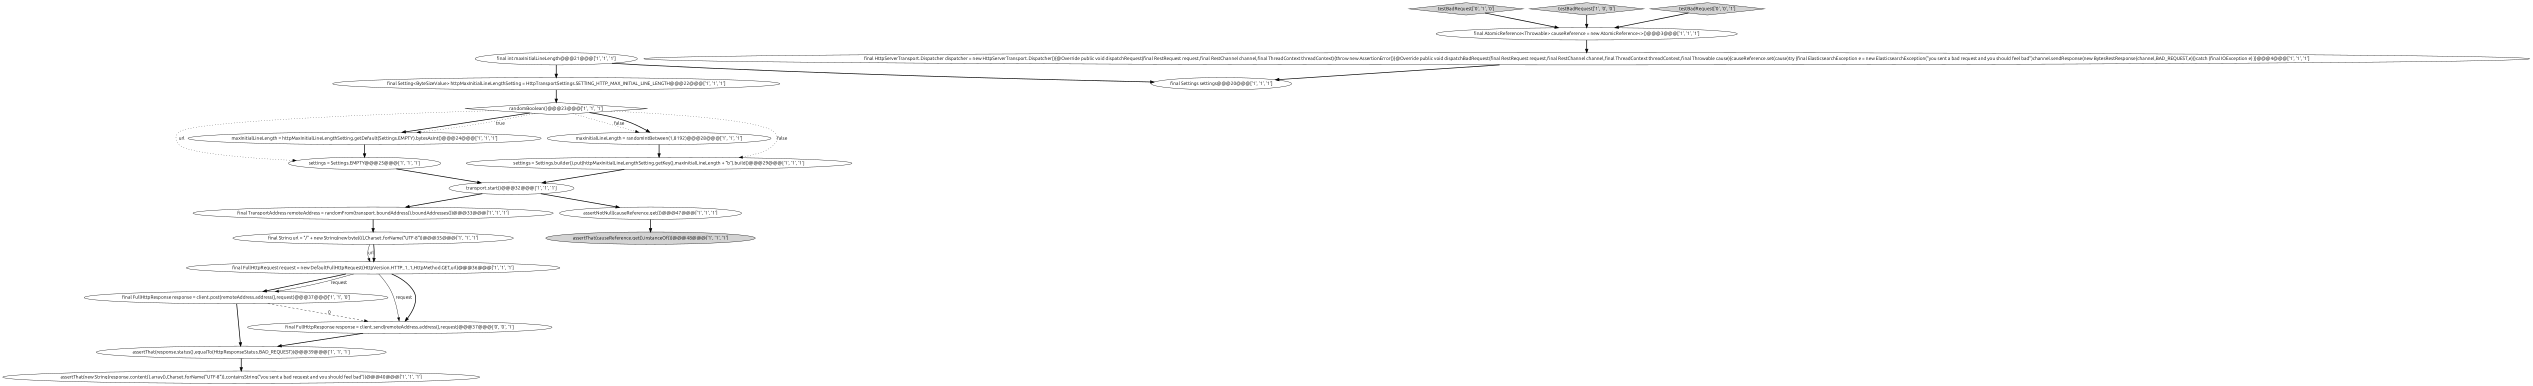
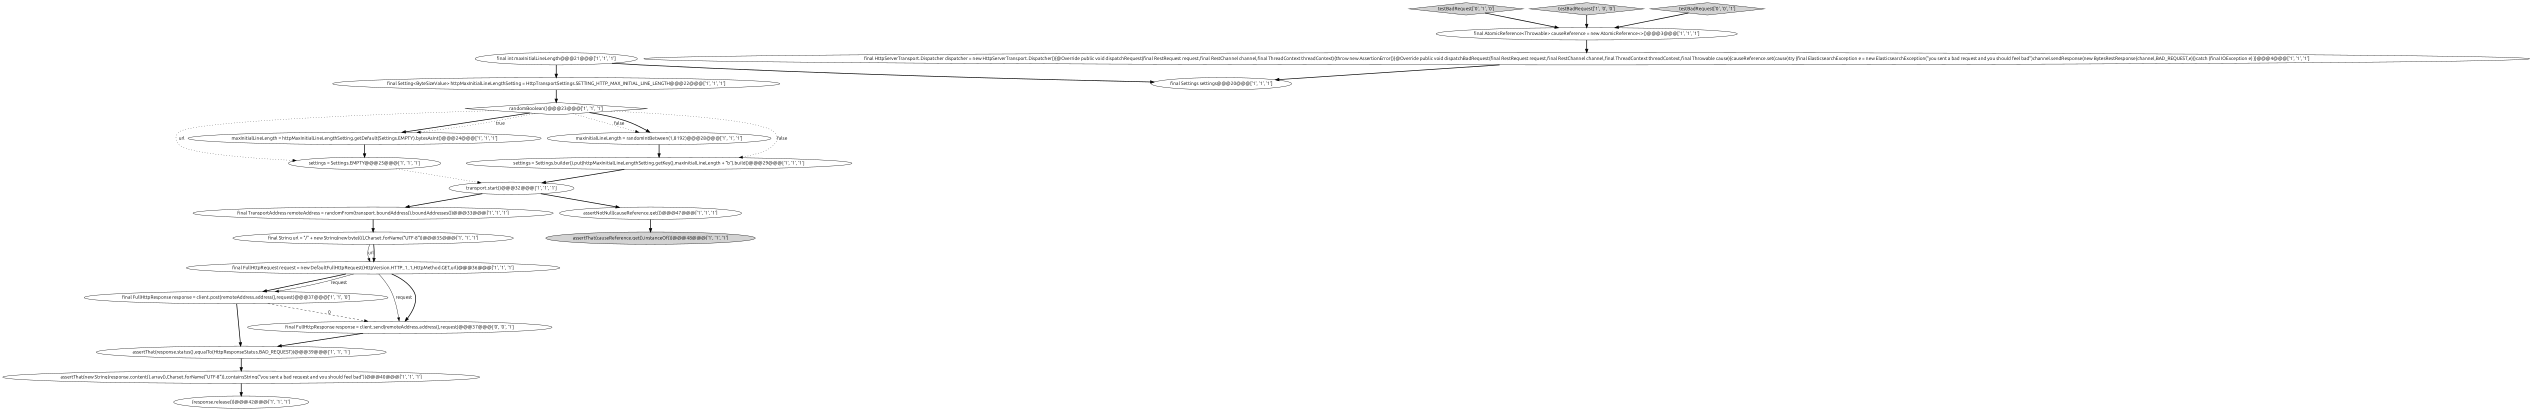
(437, 176) -> (437, 176)
none -> (241, 402)
